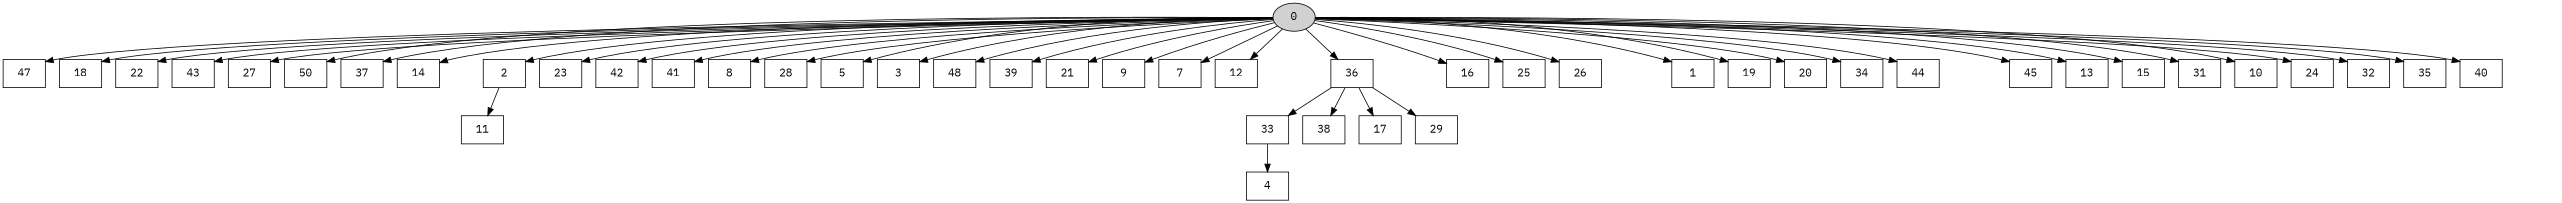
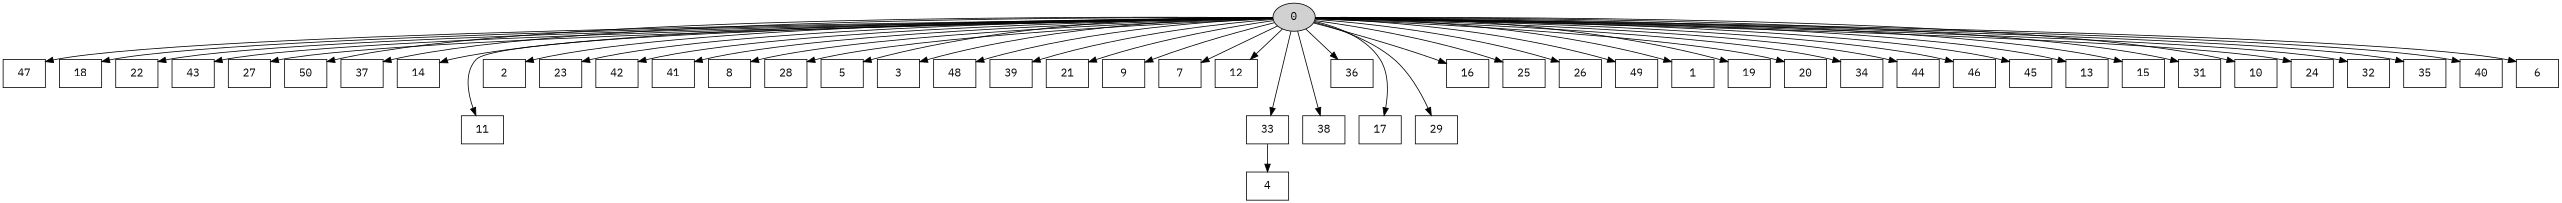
none -> (1637, 74)
none -> (1974, 74)
none -> (2537, 74)
(495, 98) -> (848, 28)
(1340, 98) -> (1308, 69)
(1364, 98) -> (1374, 51)
(1313, 99) -> (1282, 69)
(1391, 99) -> (1382, 51)
